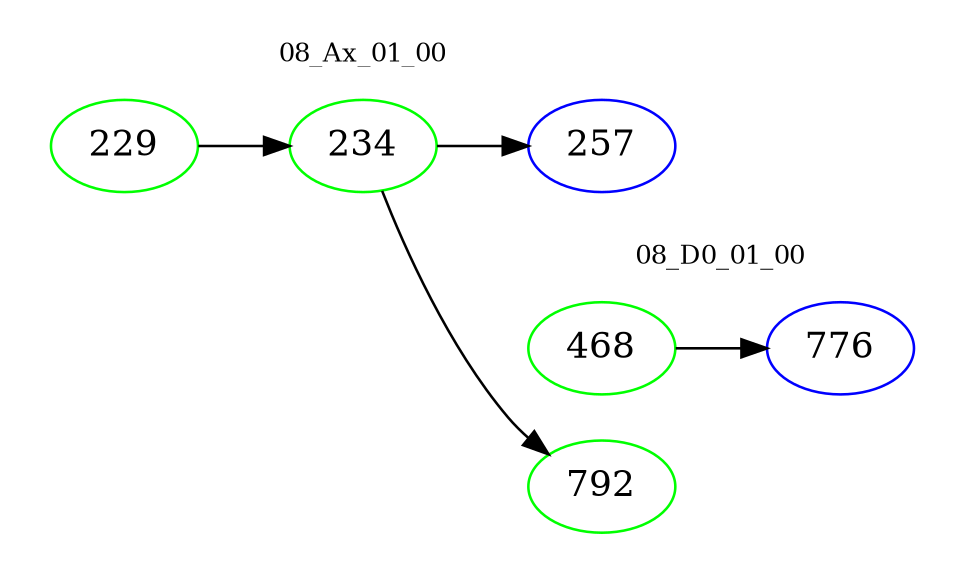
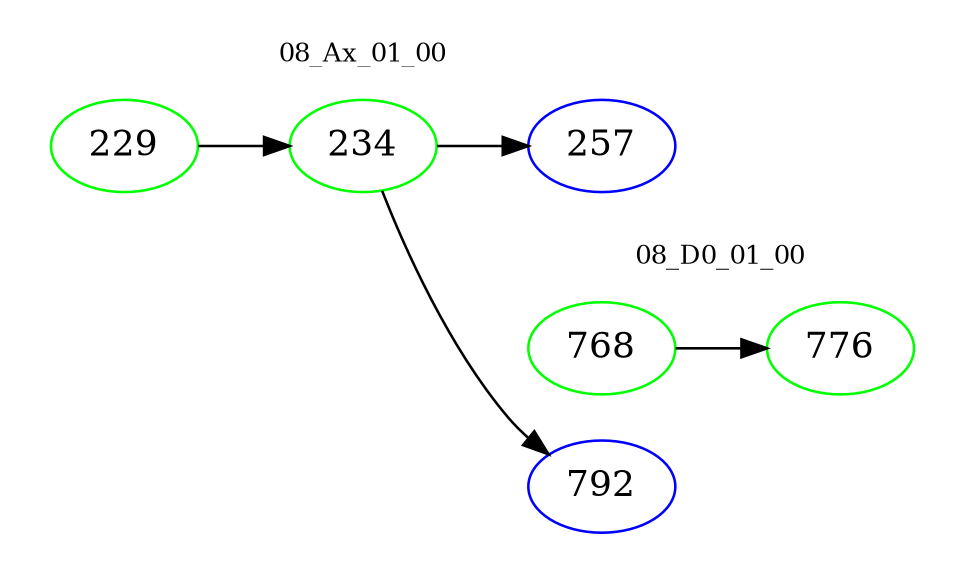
(602, 348) -> (602, 348)
(841, 348) -> (841, 348)
(602, 487) -> (602, 487)
